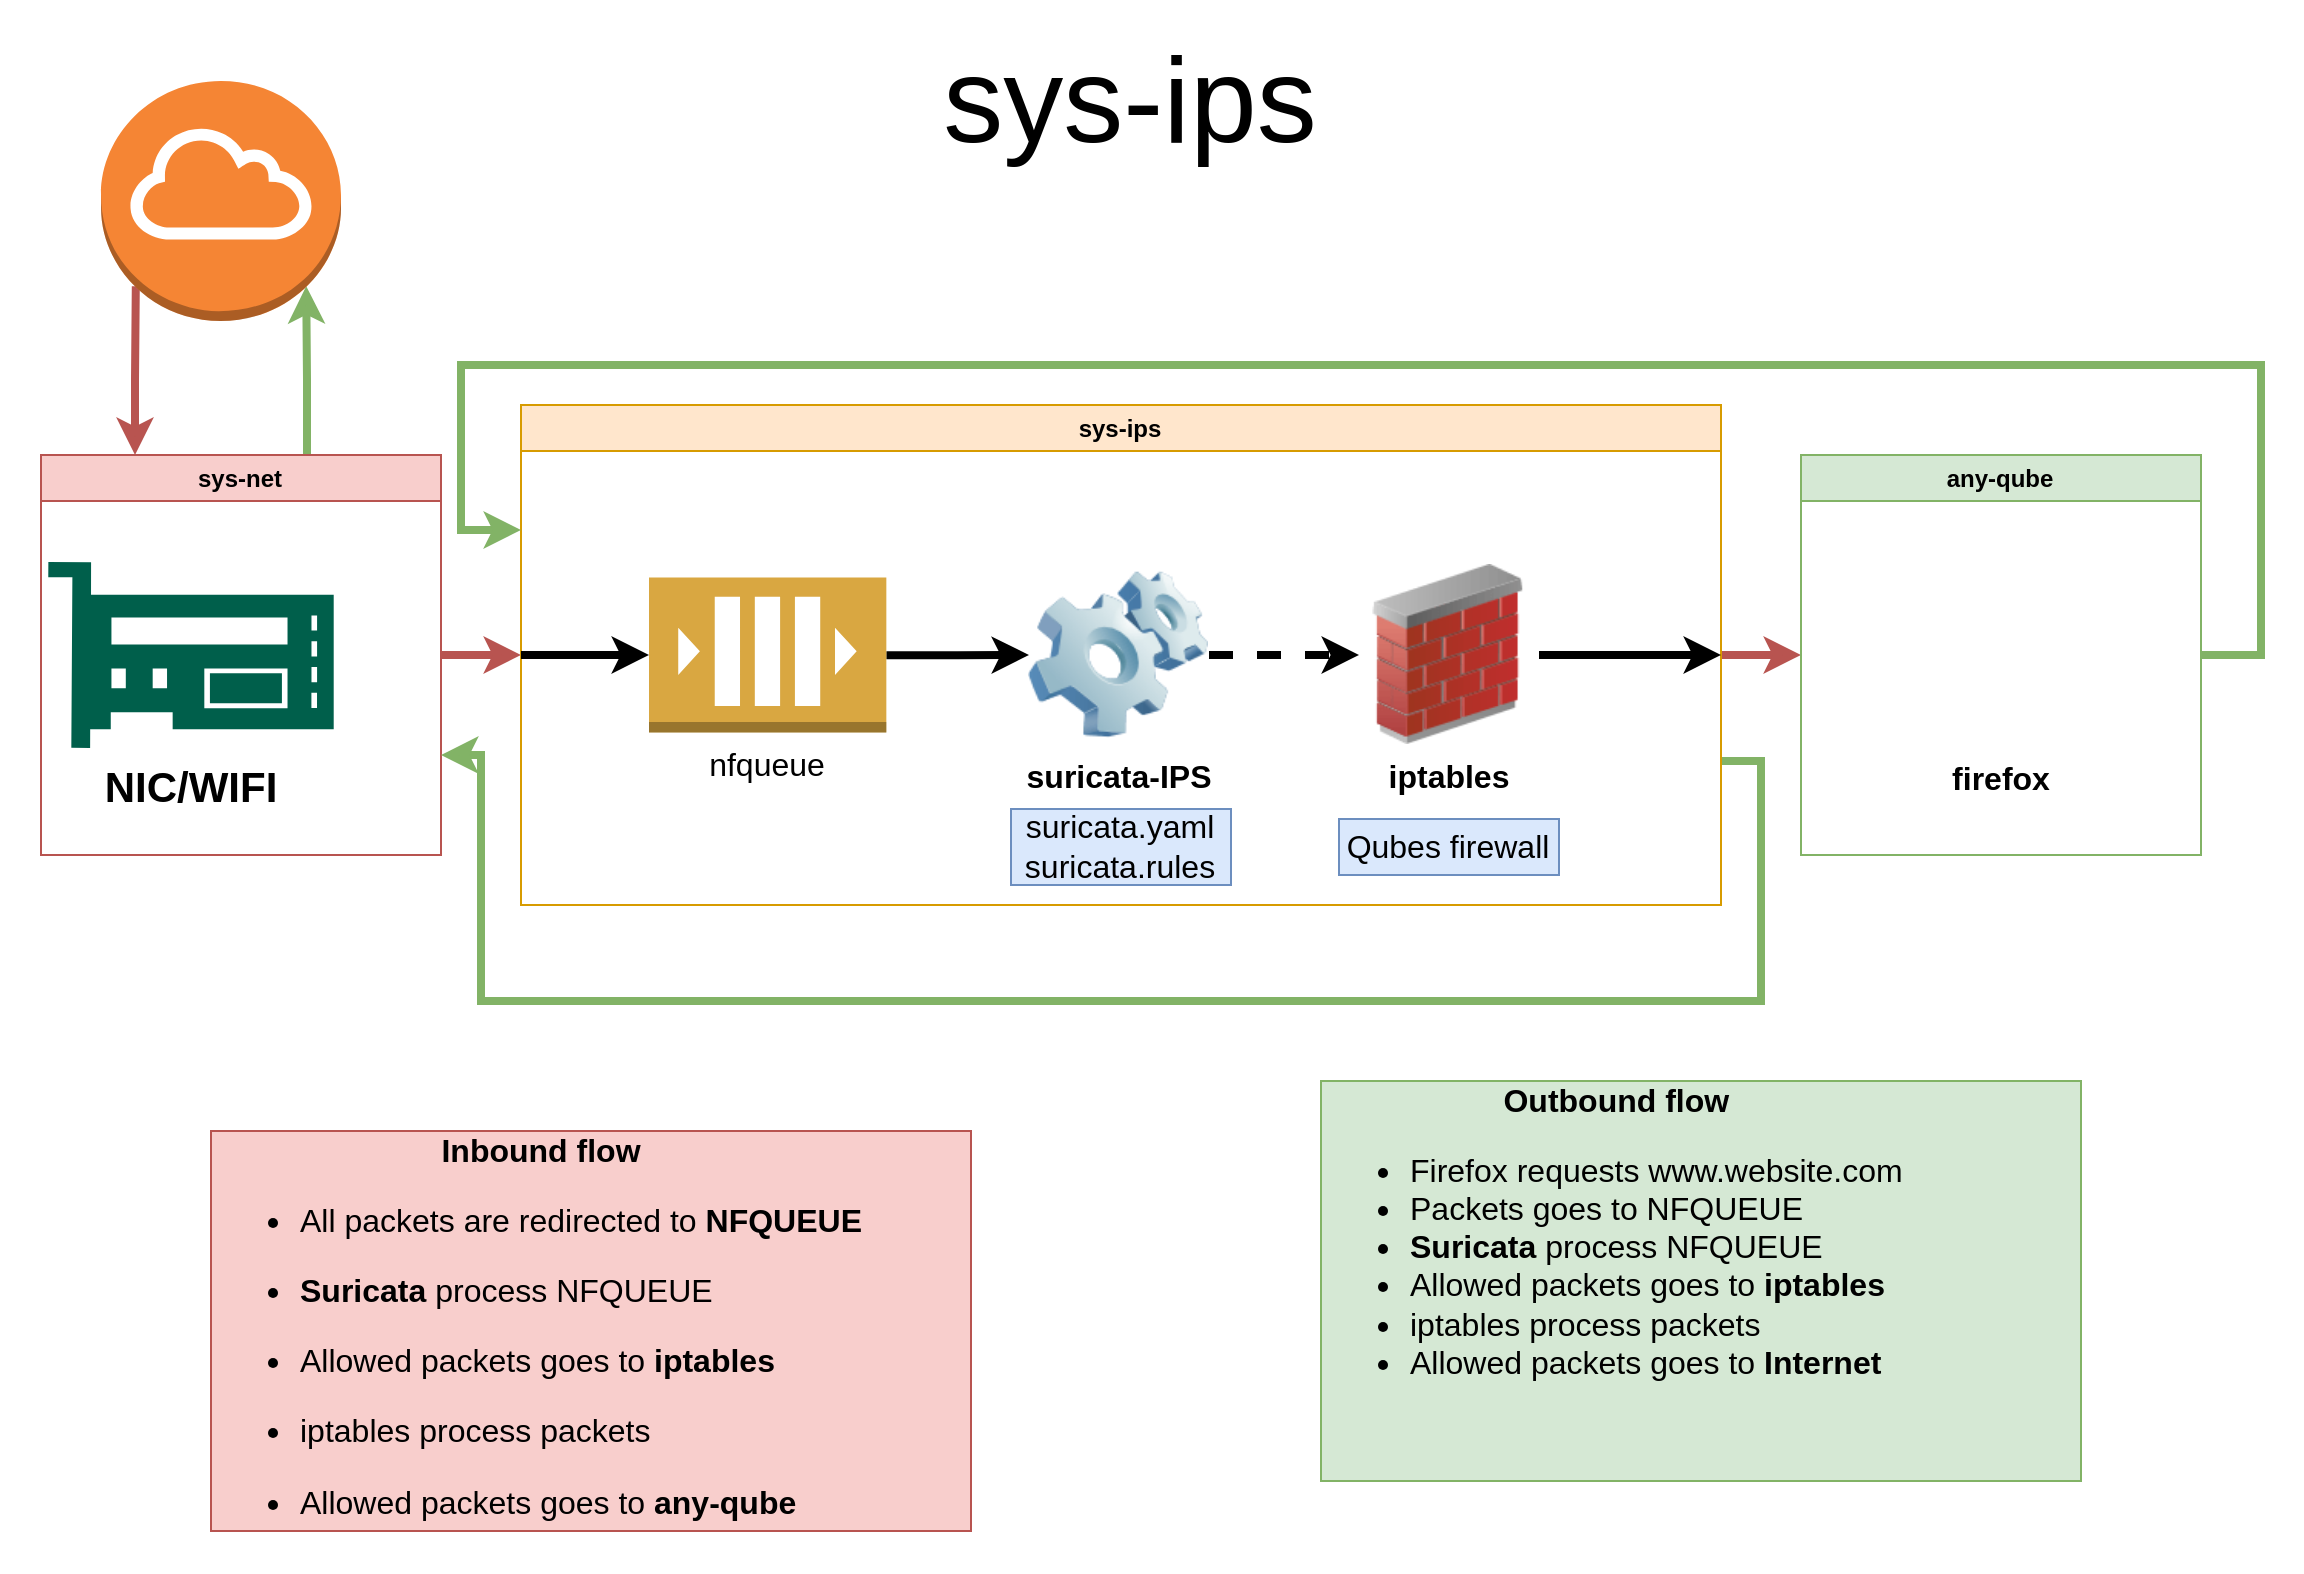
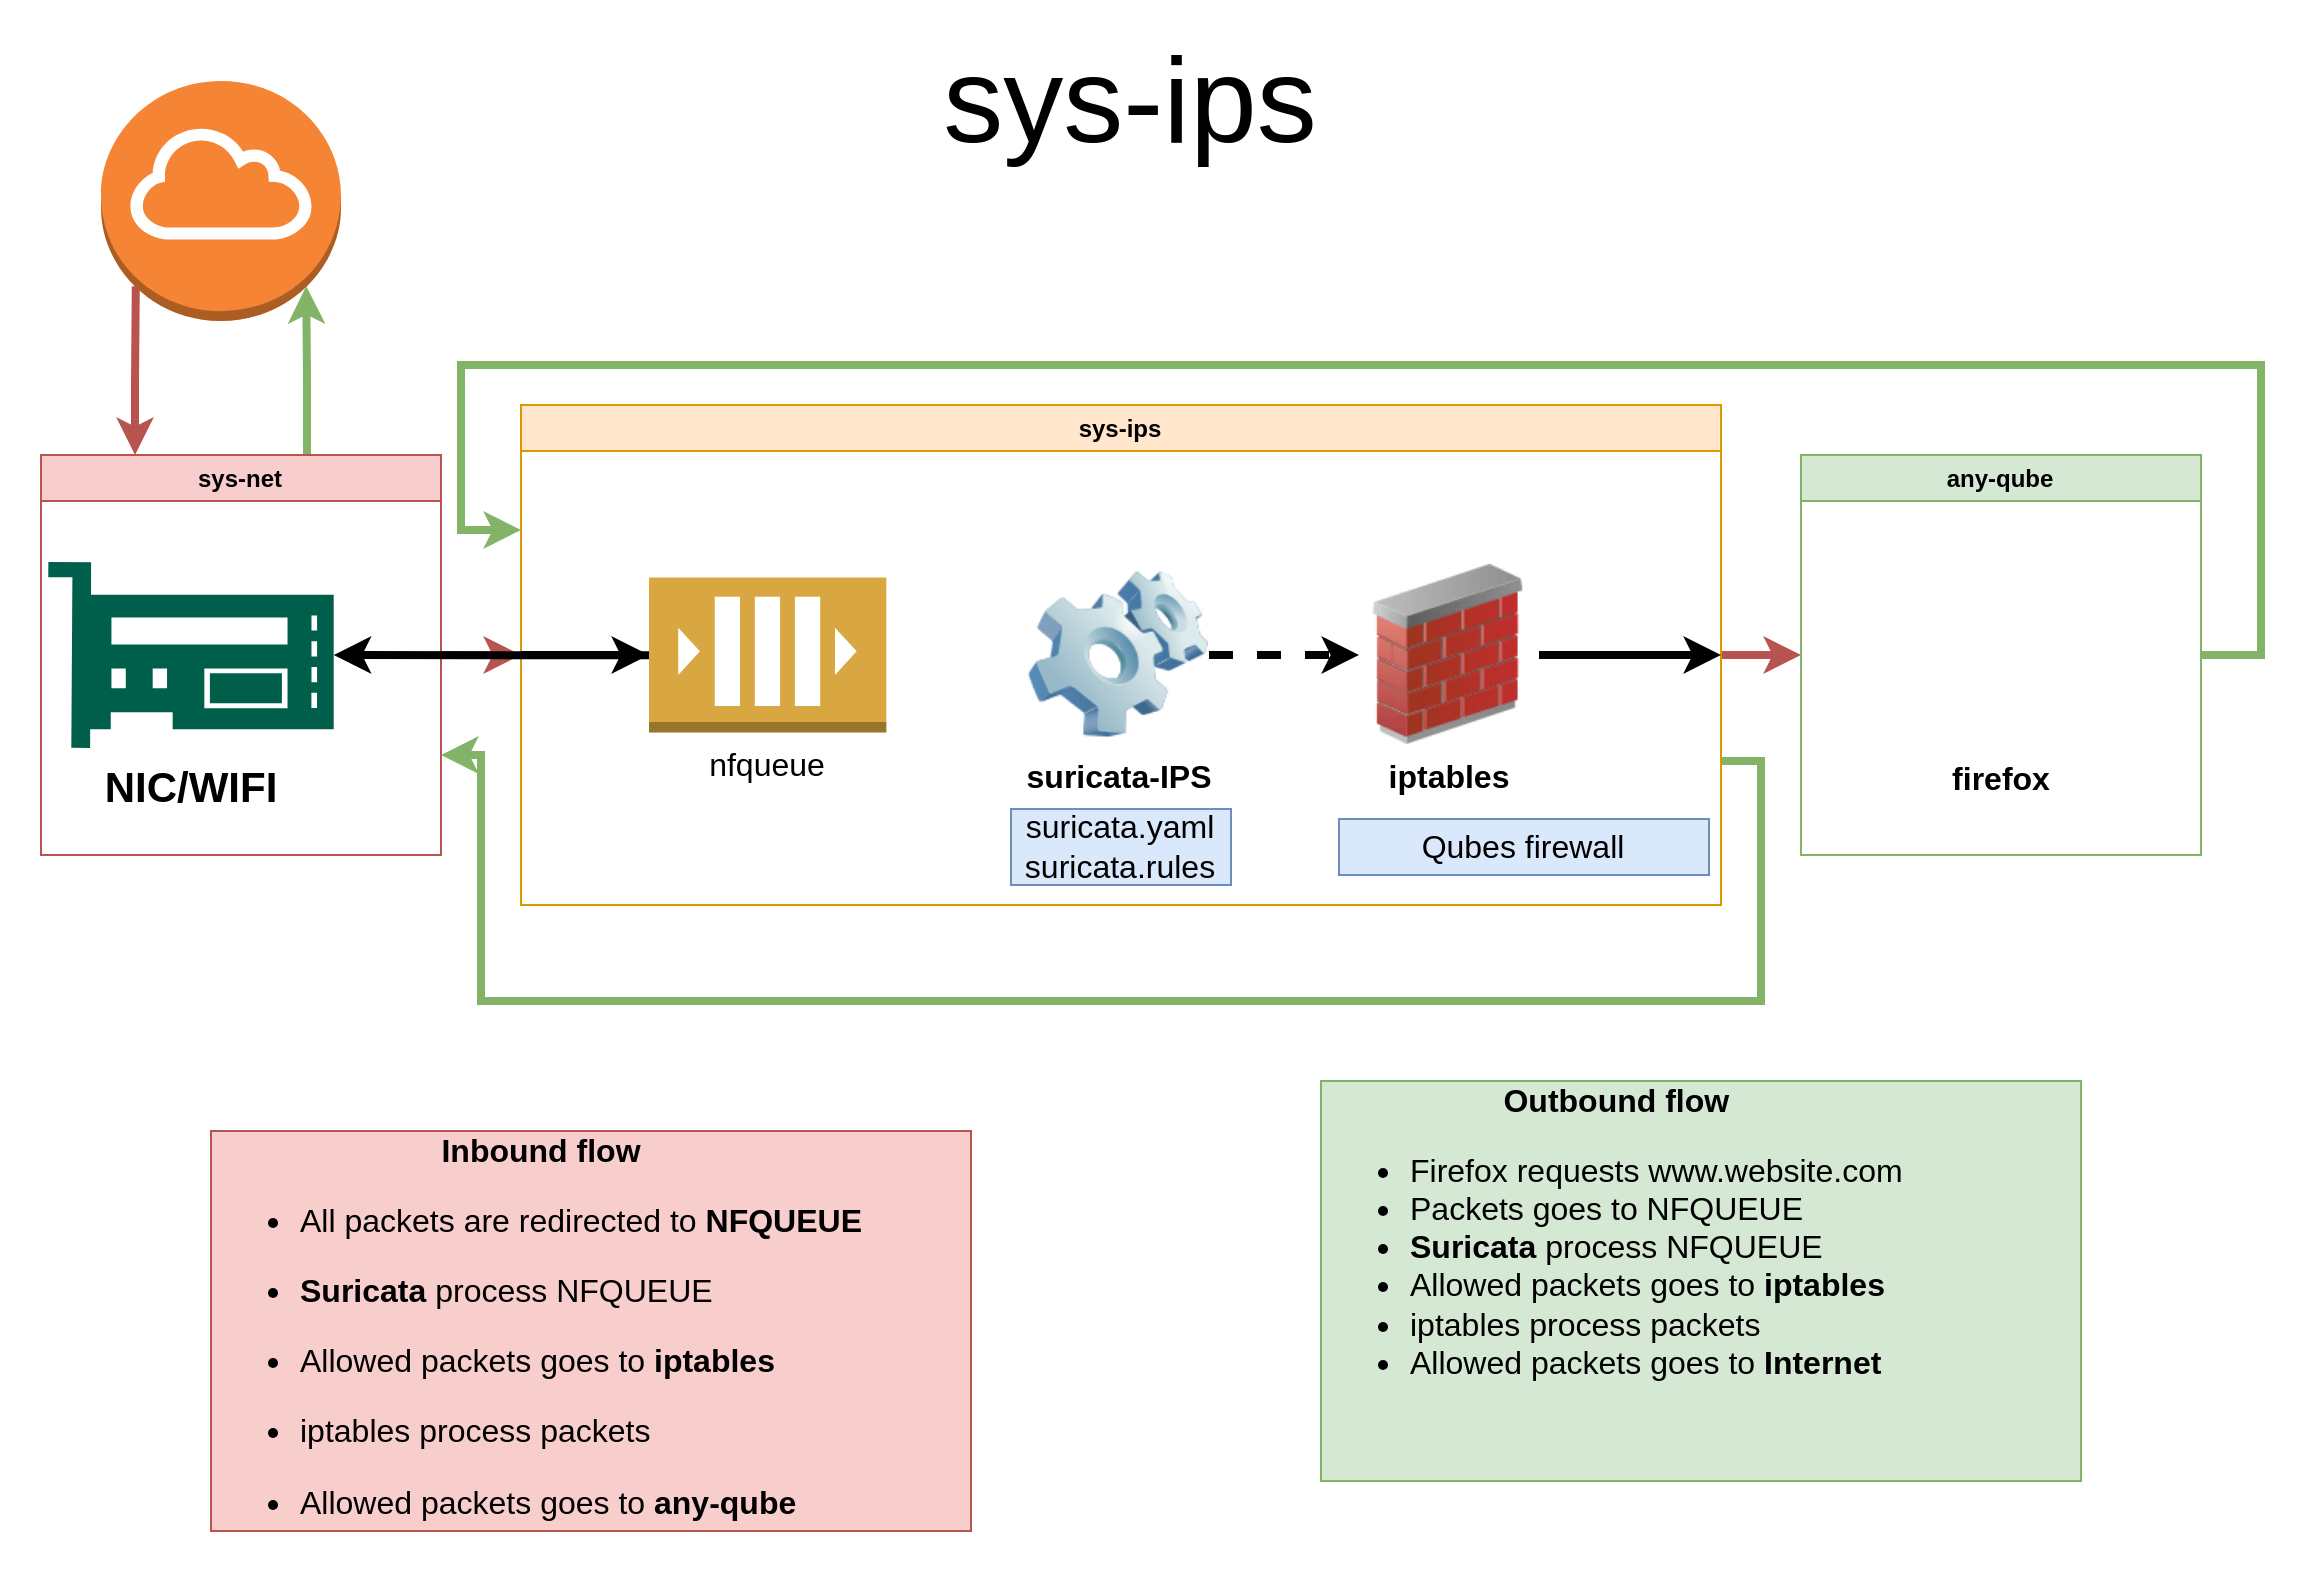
(946, 655) -> (398, 655)
(1449, 847) -> (1524, 847)
